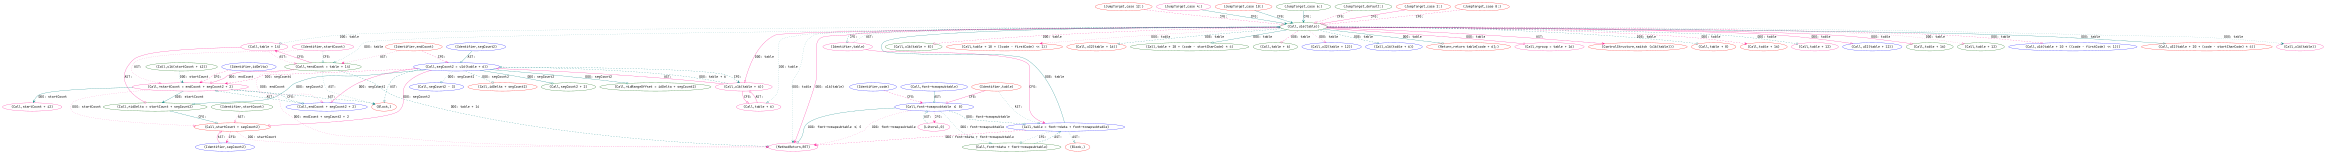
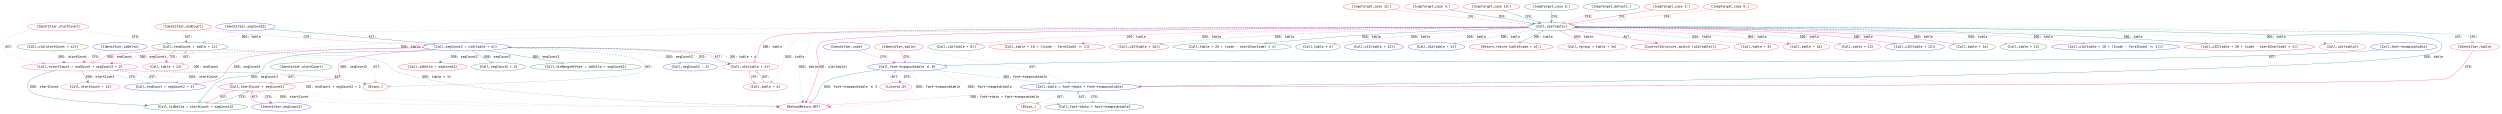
(160, 52) -> (221, 95)
(479, 77) -> (450, 56)
